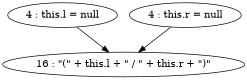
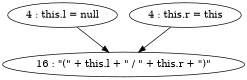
(185, 15) -> (185, 15)
